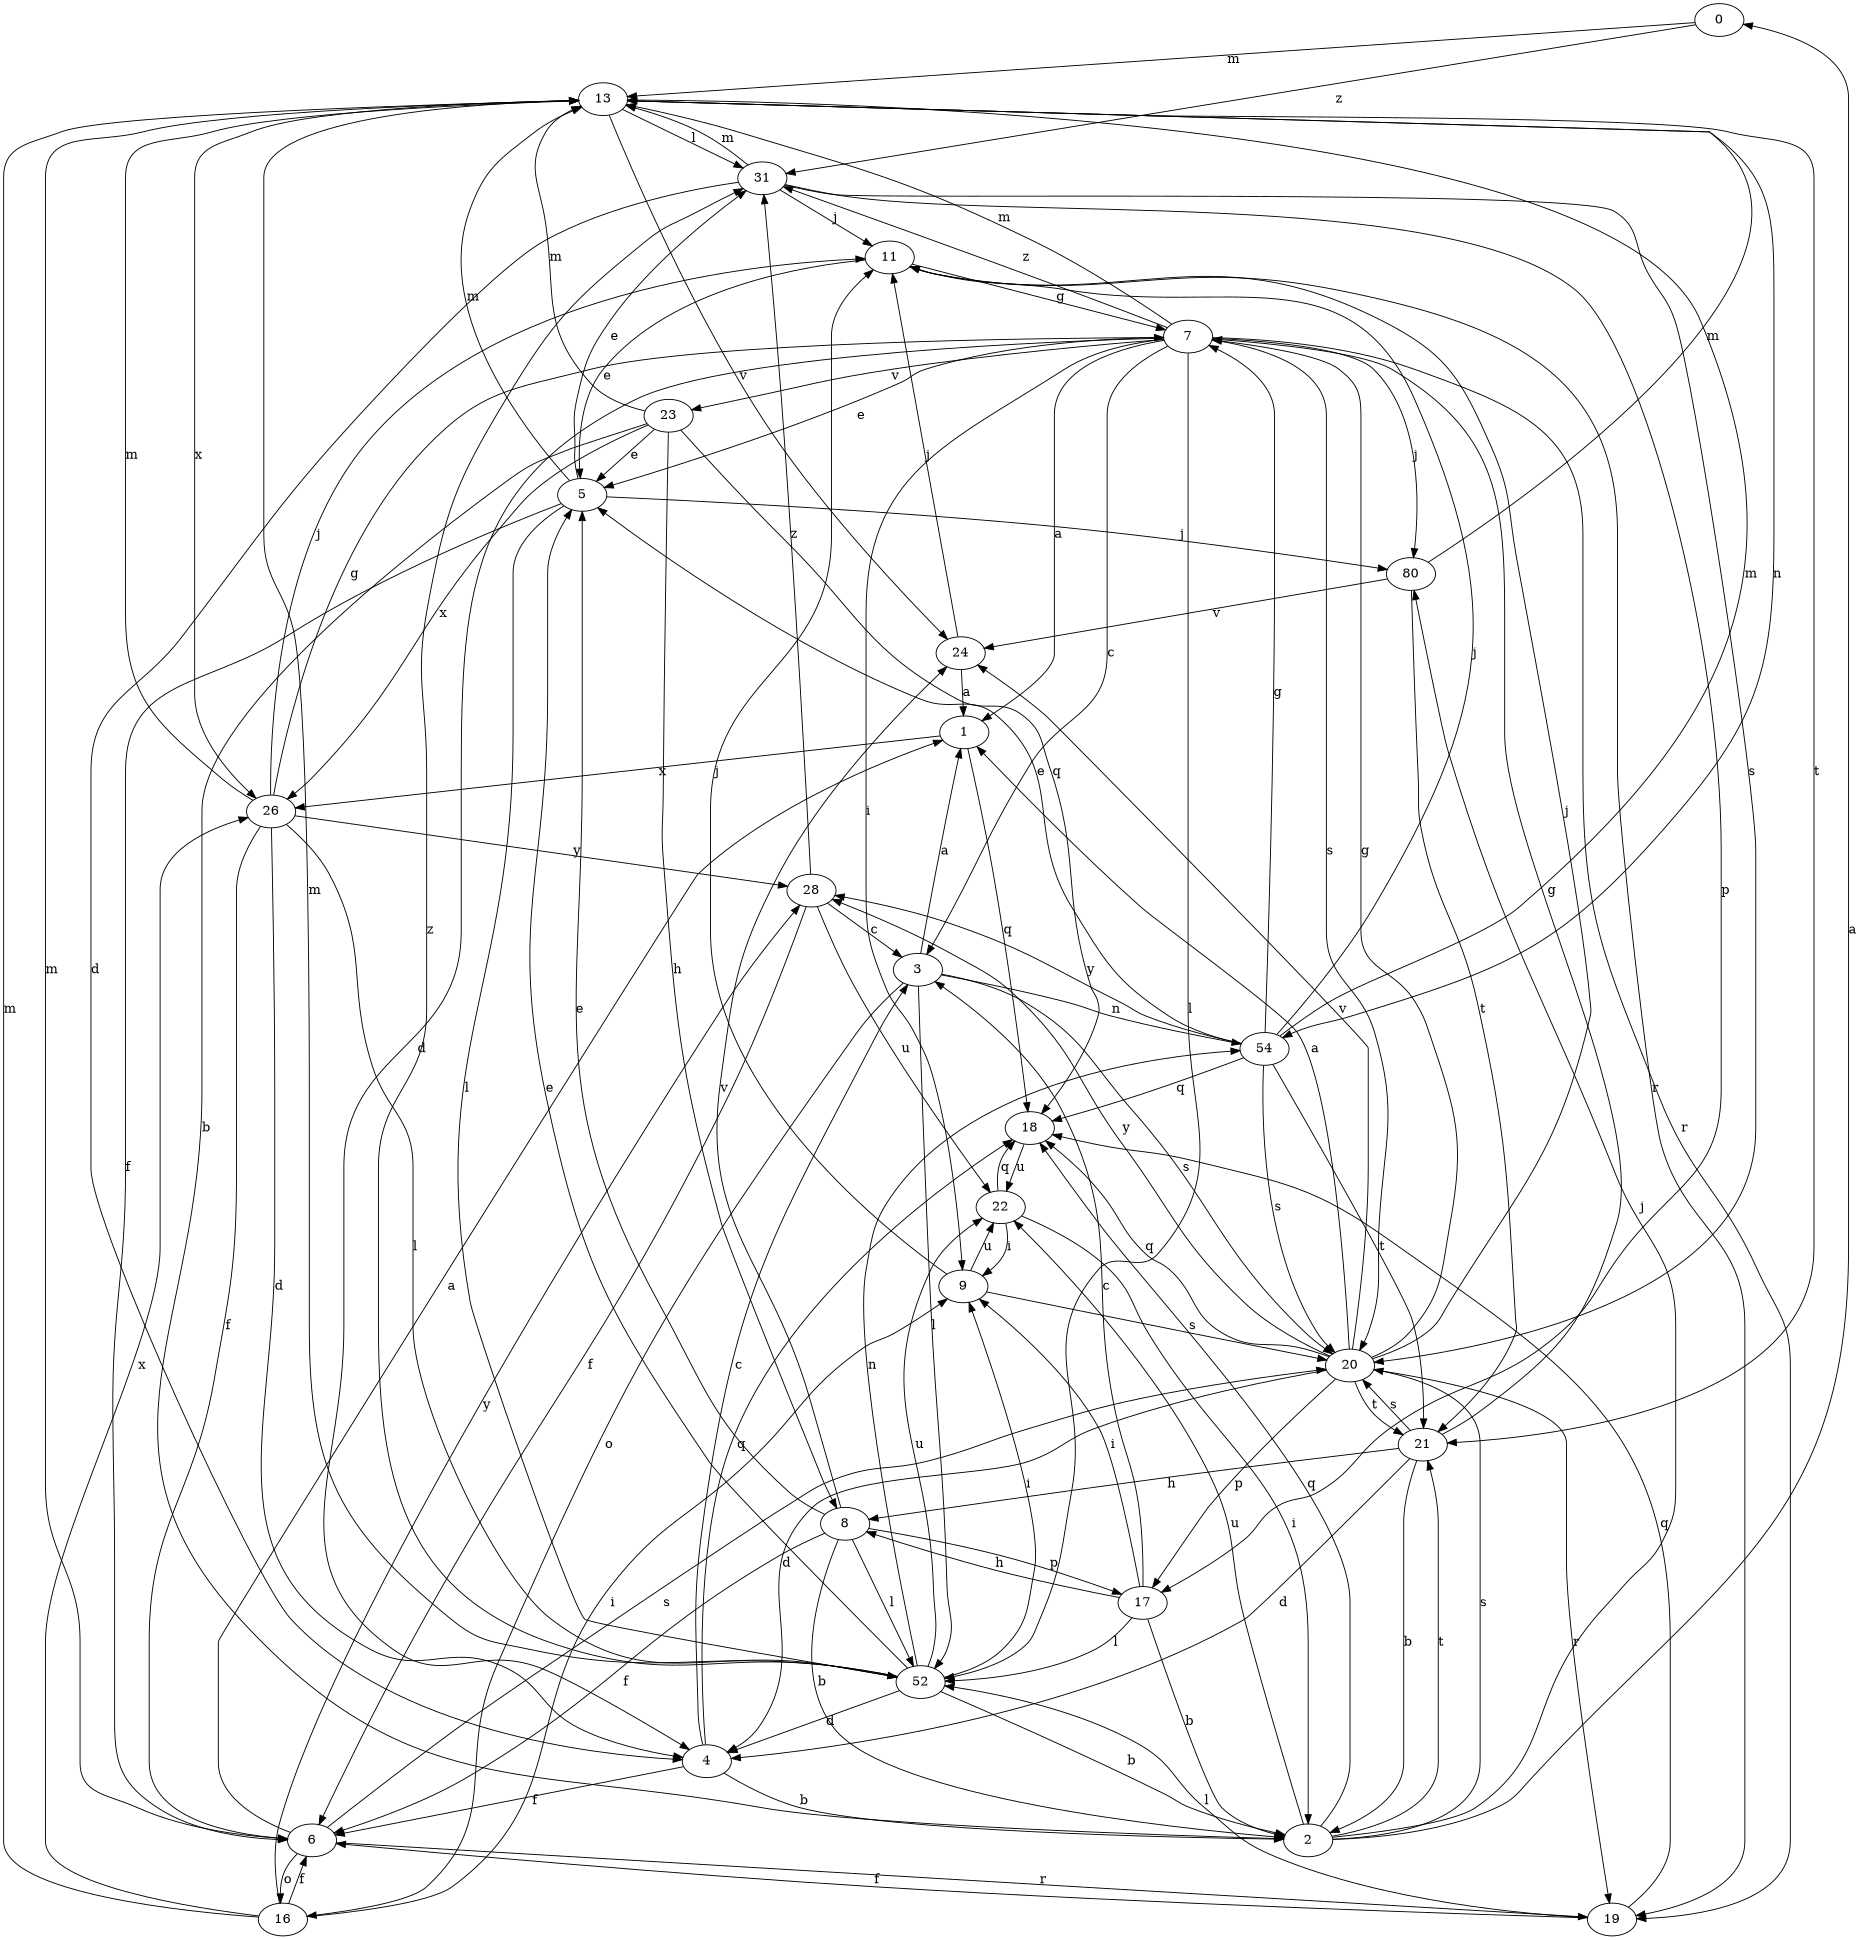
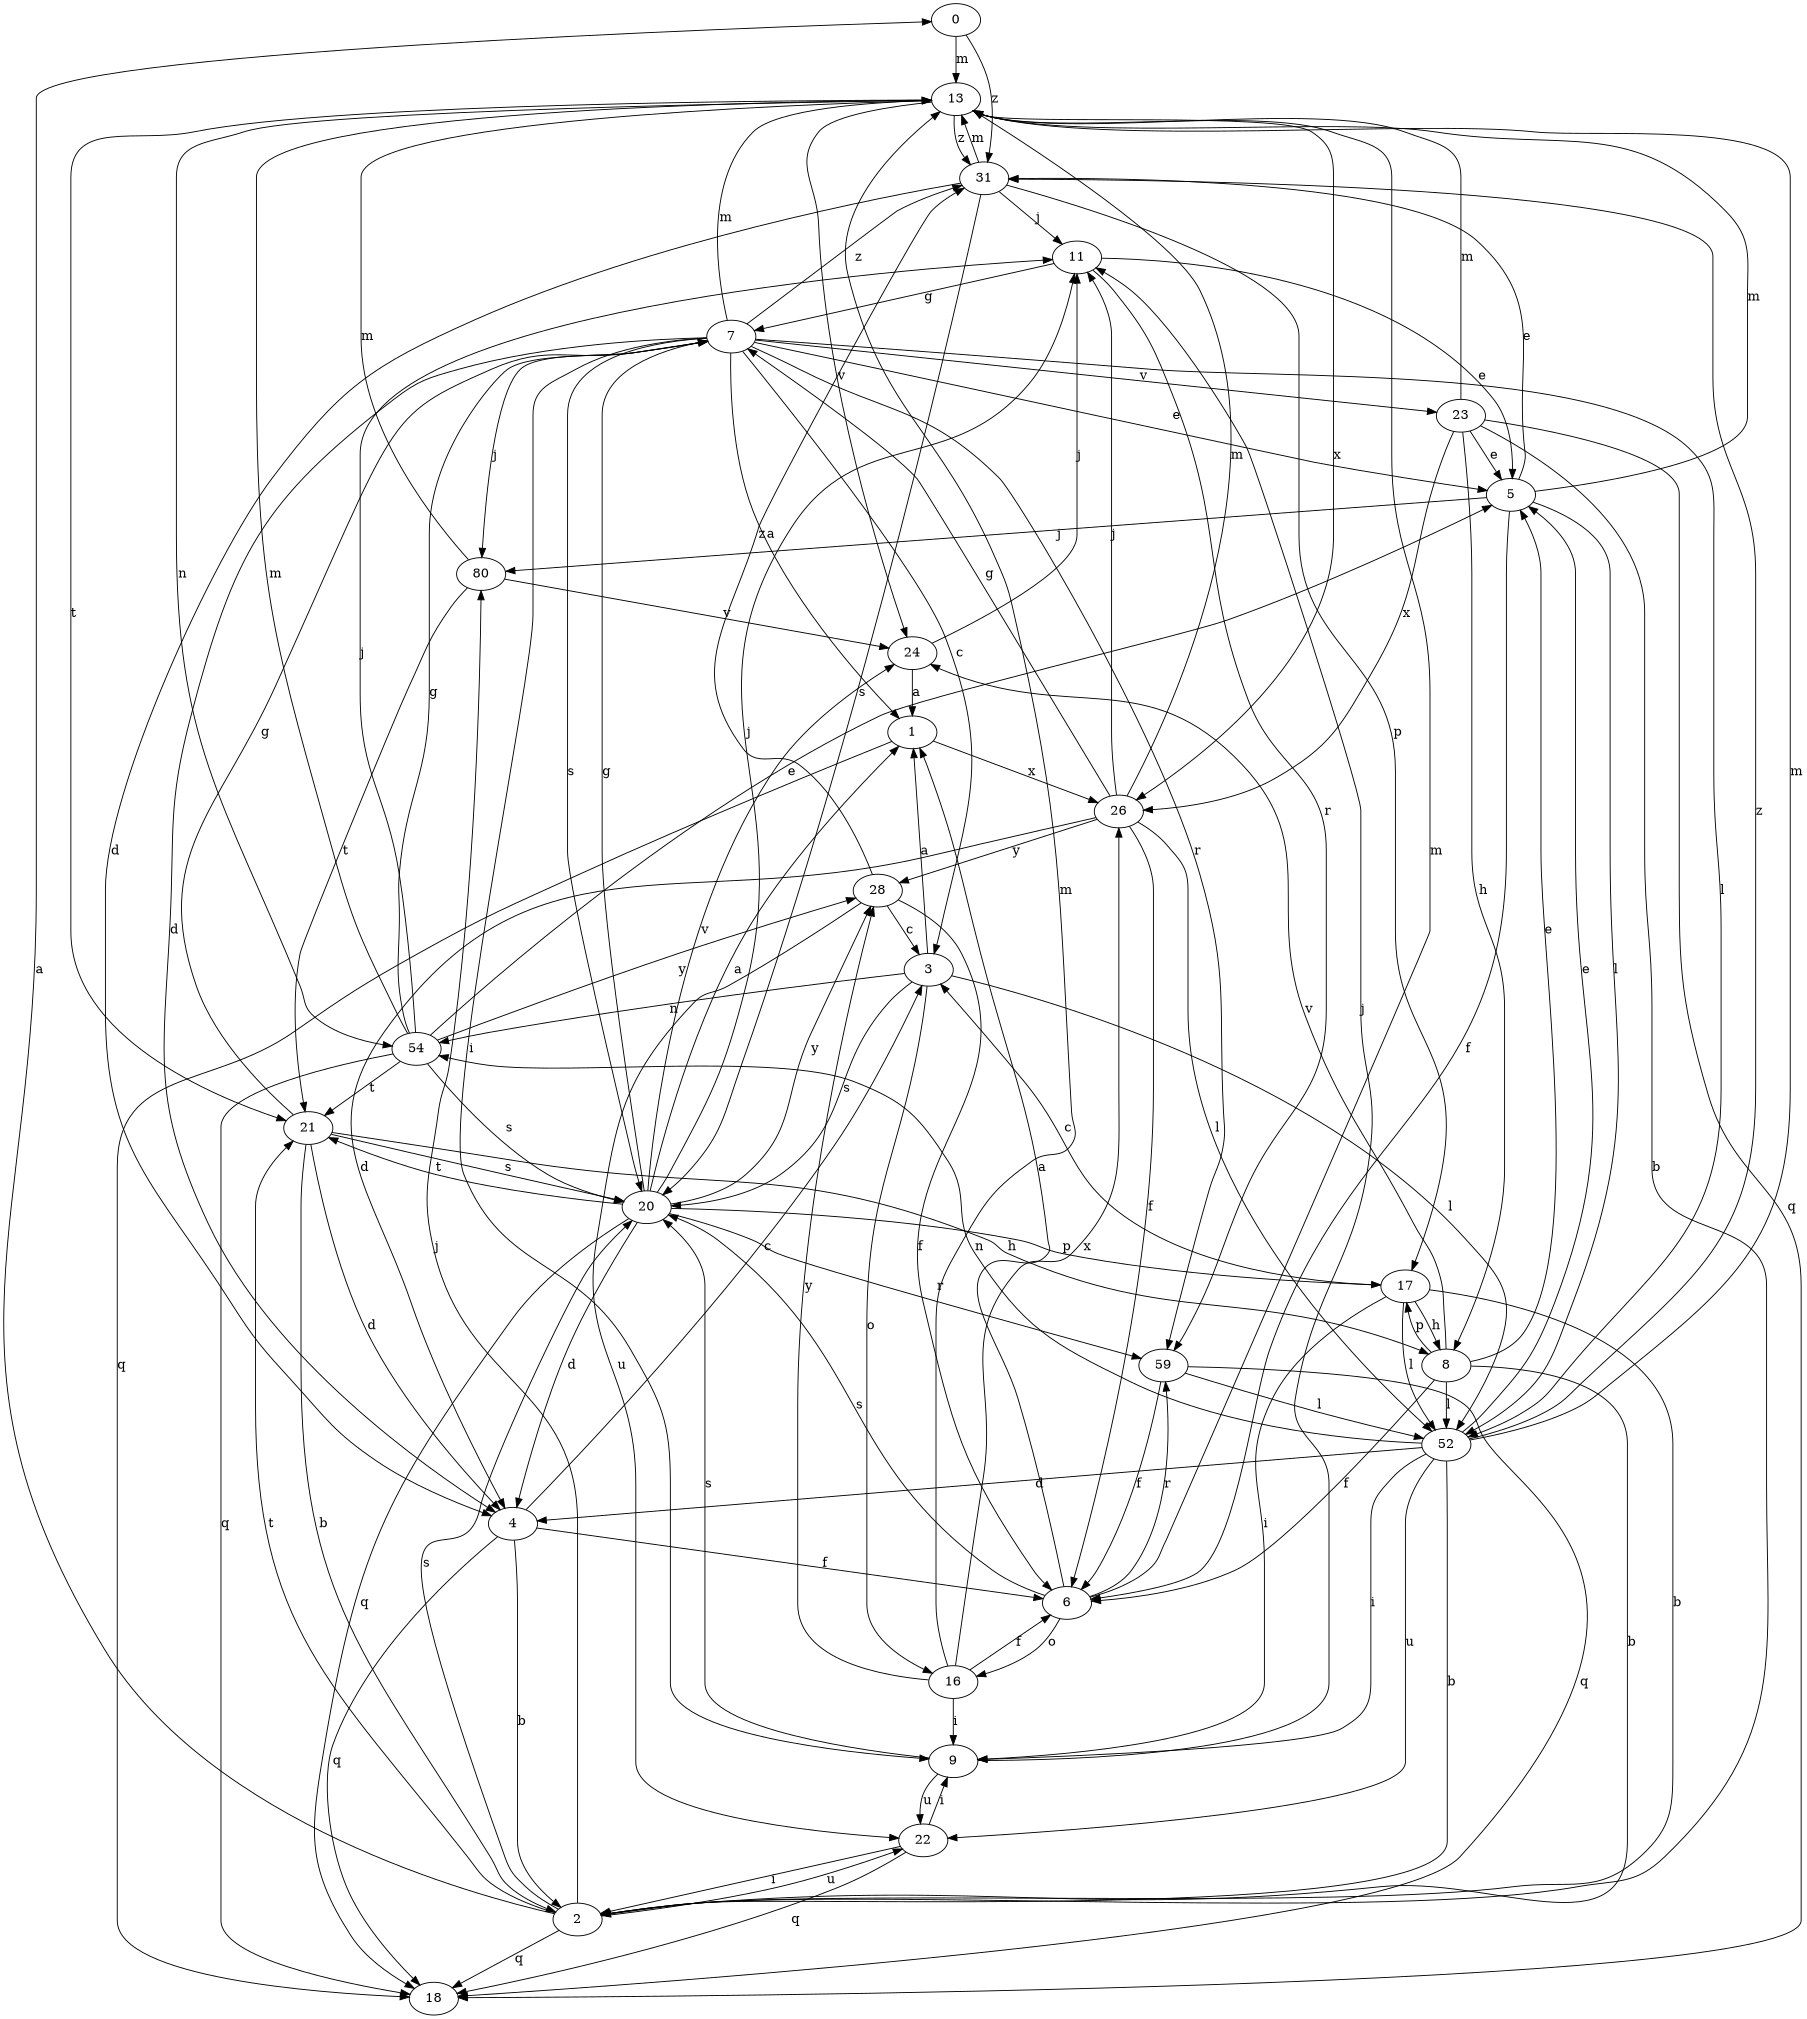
(694, 139) -> (961, 139)
(1017, 1163) -> none
(1612, 1920) -> (1163, 1365)
